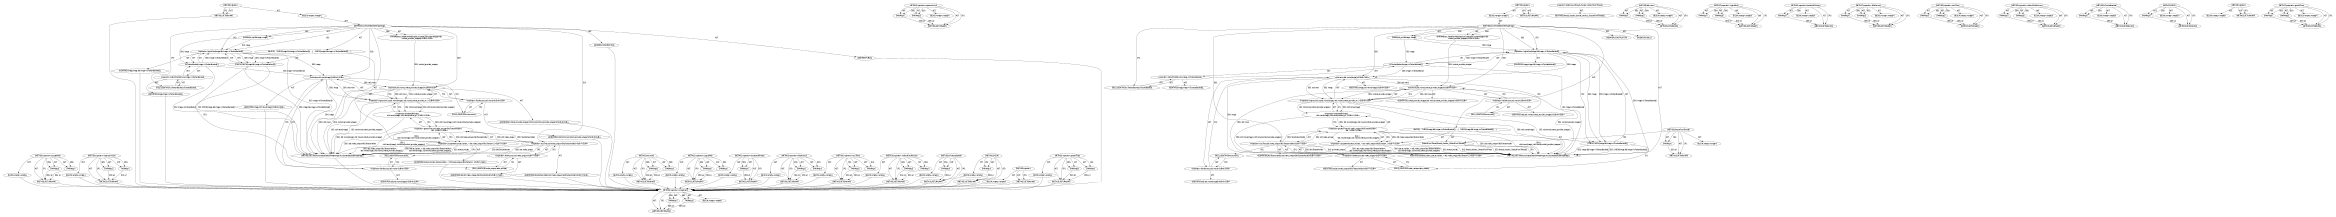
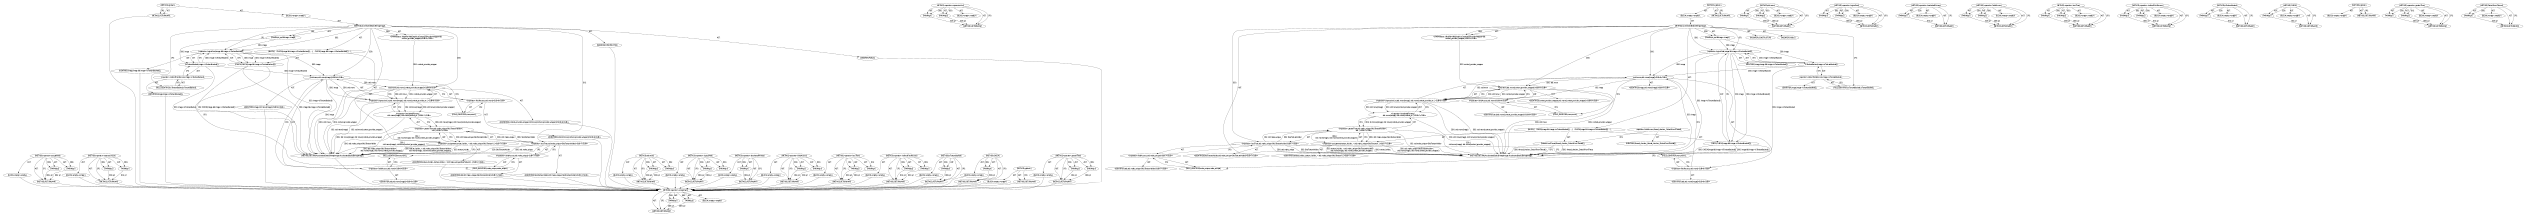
(1571, 139) -> (1611, 137)
